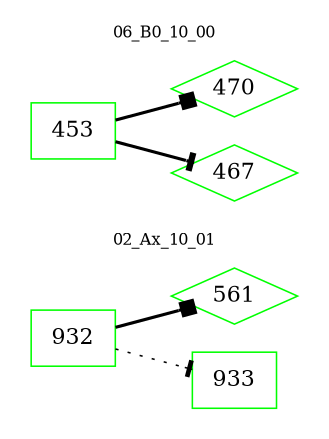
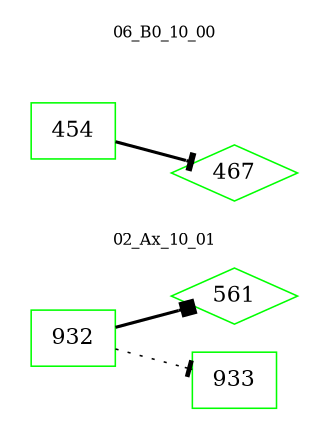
(234, 89) -> none
(73, 131) -> (73, 131)
